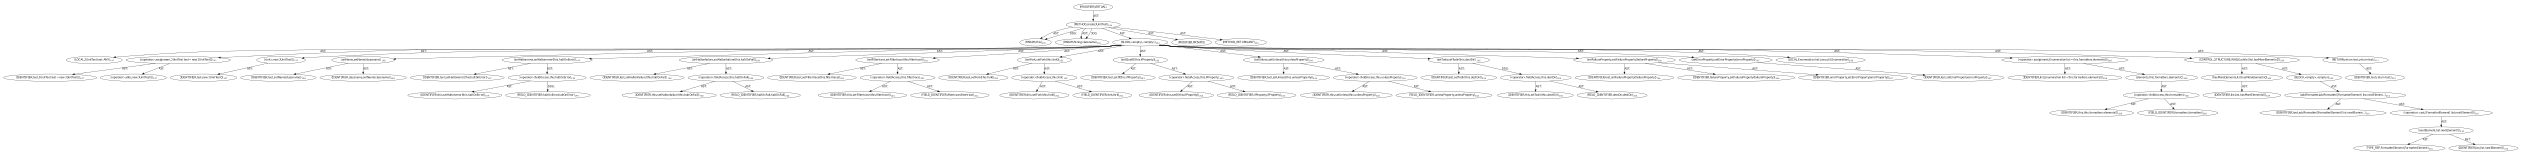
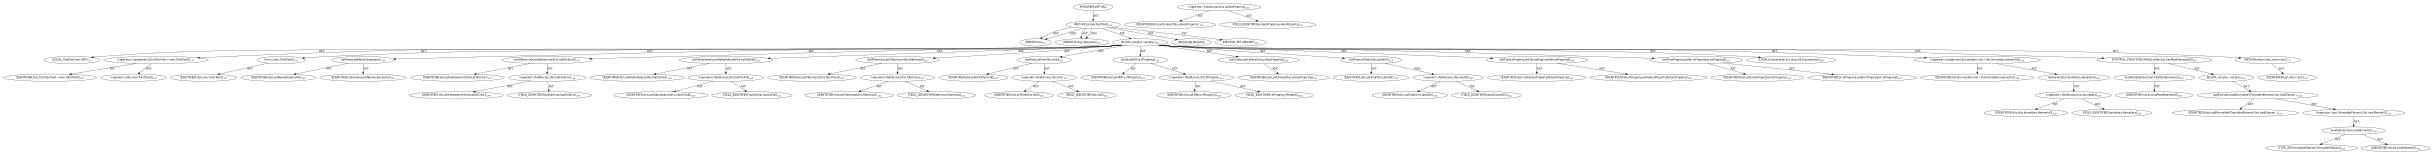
(1328, 69) -> none
(1737, 69) -> (1777, 69)
(551, 86) -> (552, 86)
